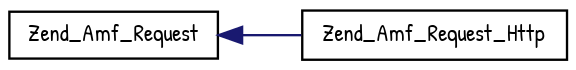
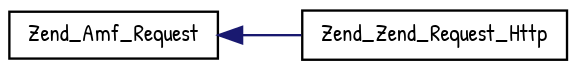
(435, 35) -> (435, 35)
